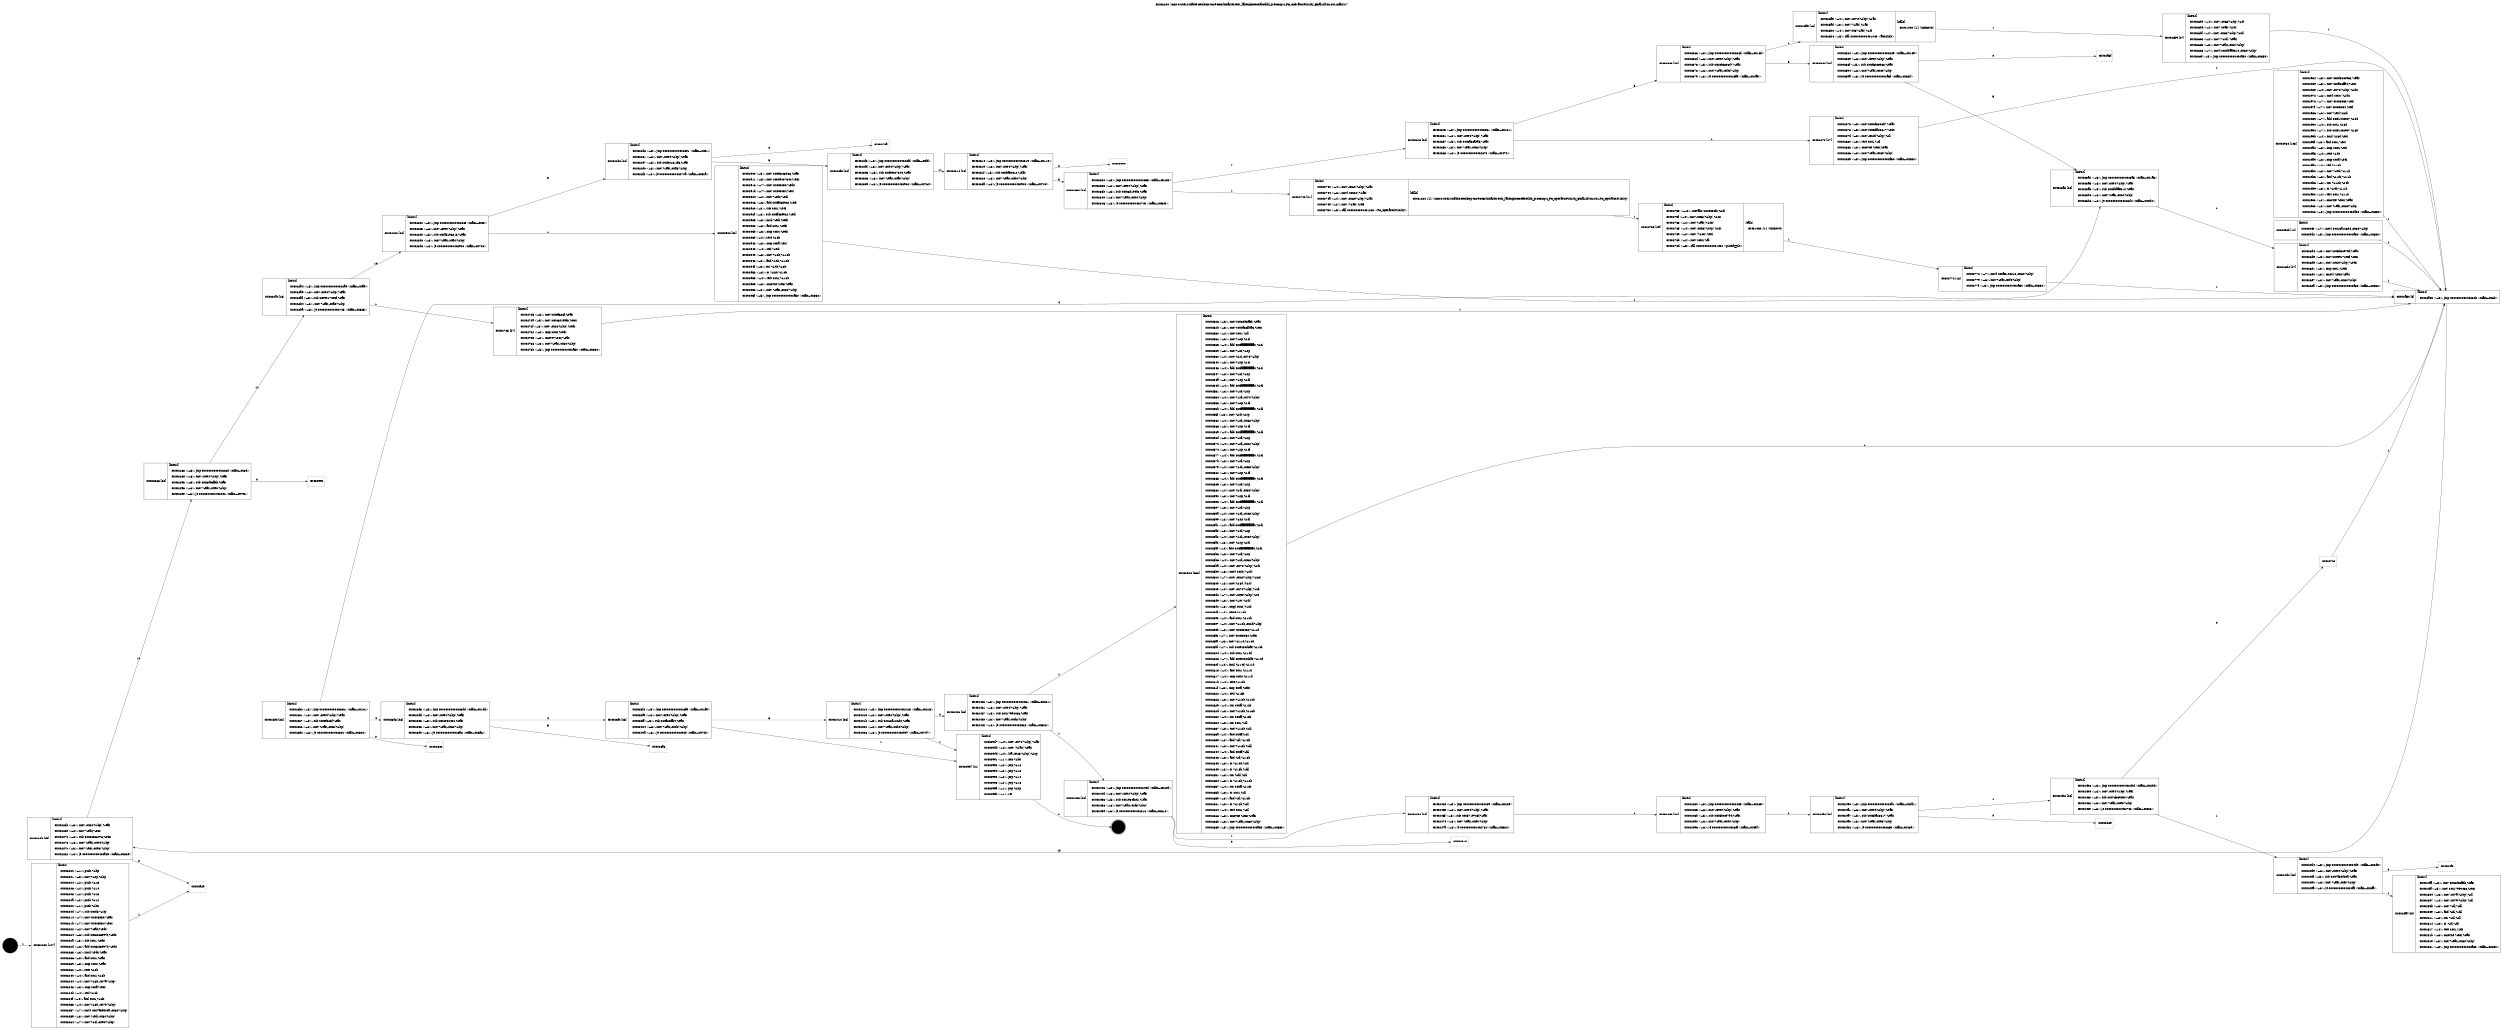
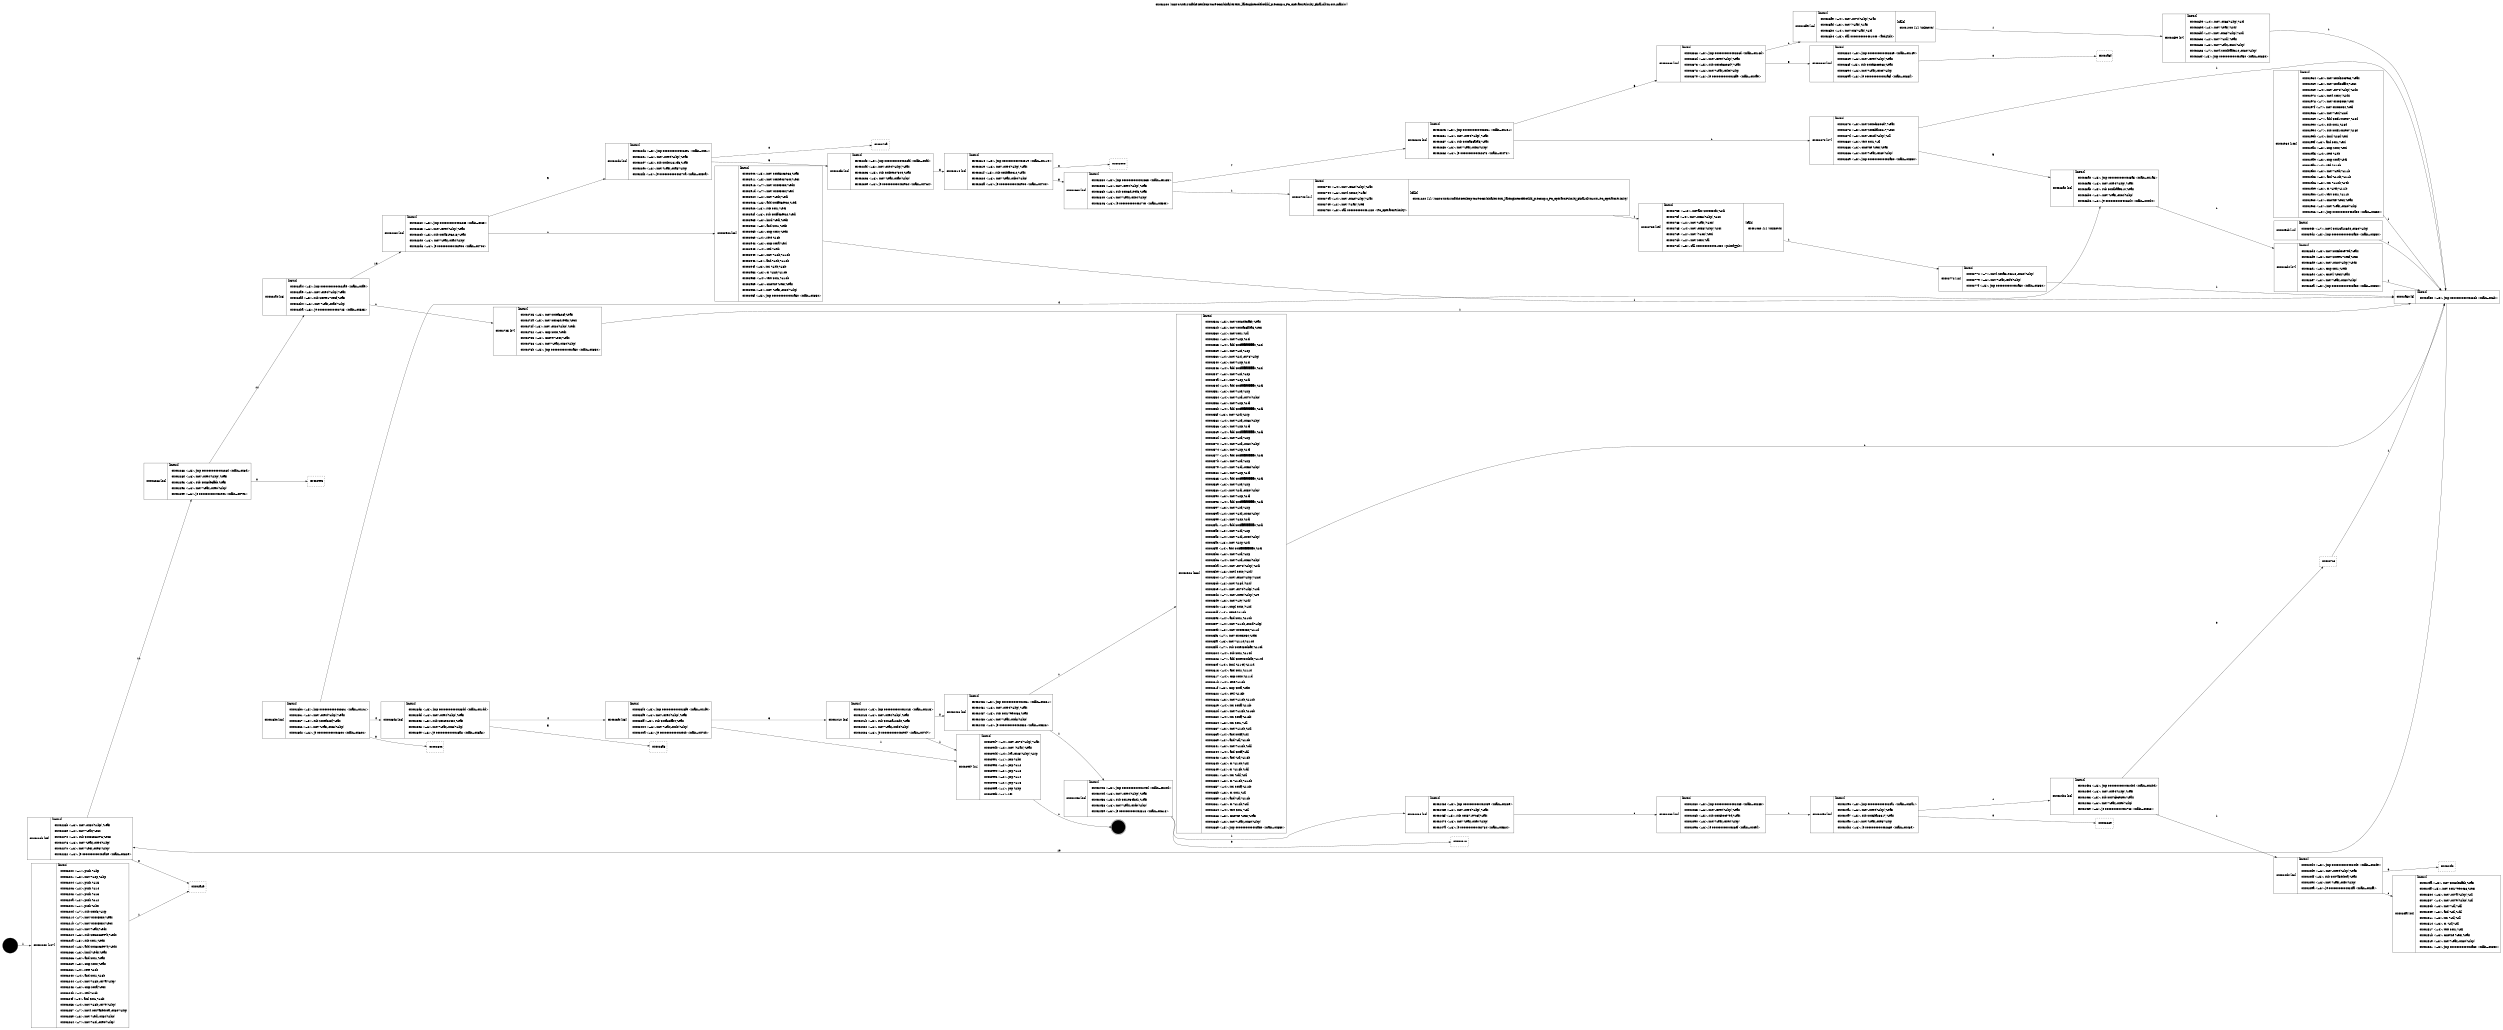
(1991, 123) -> (1983, 164)
(940, 170) -> (940, 170)
